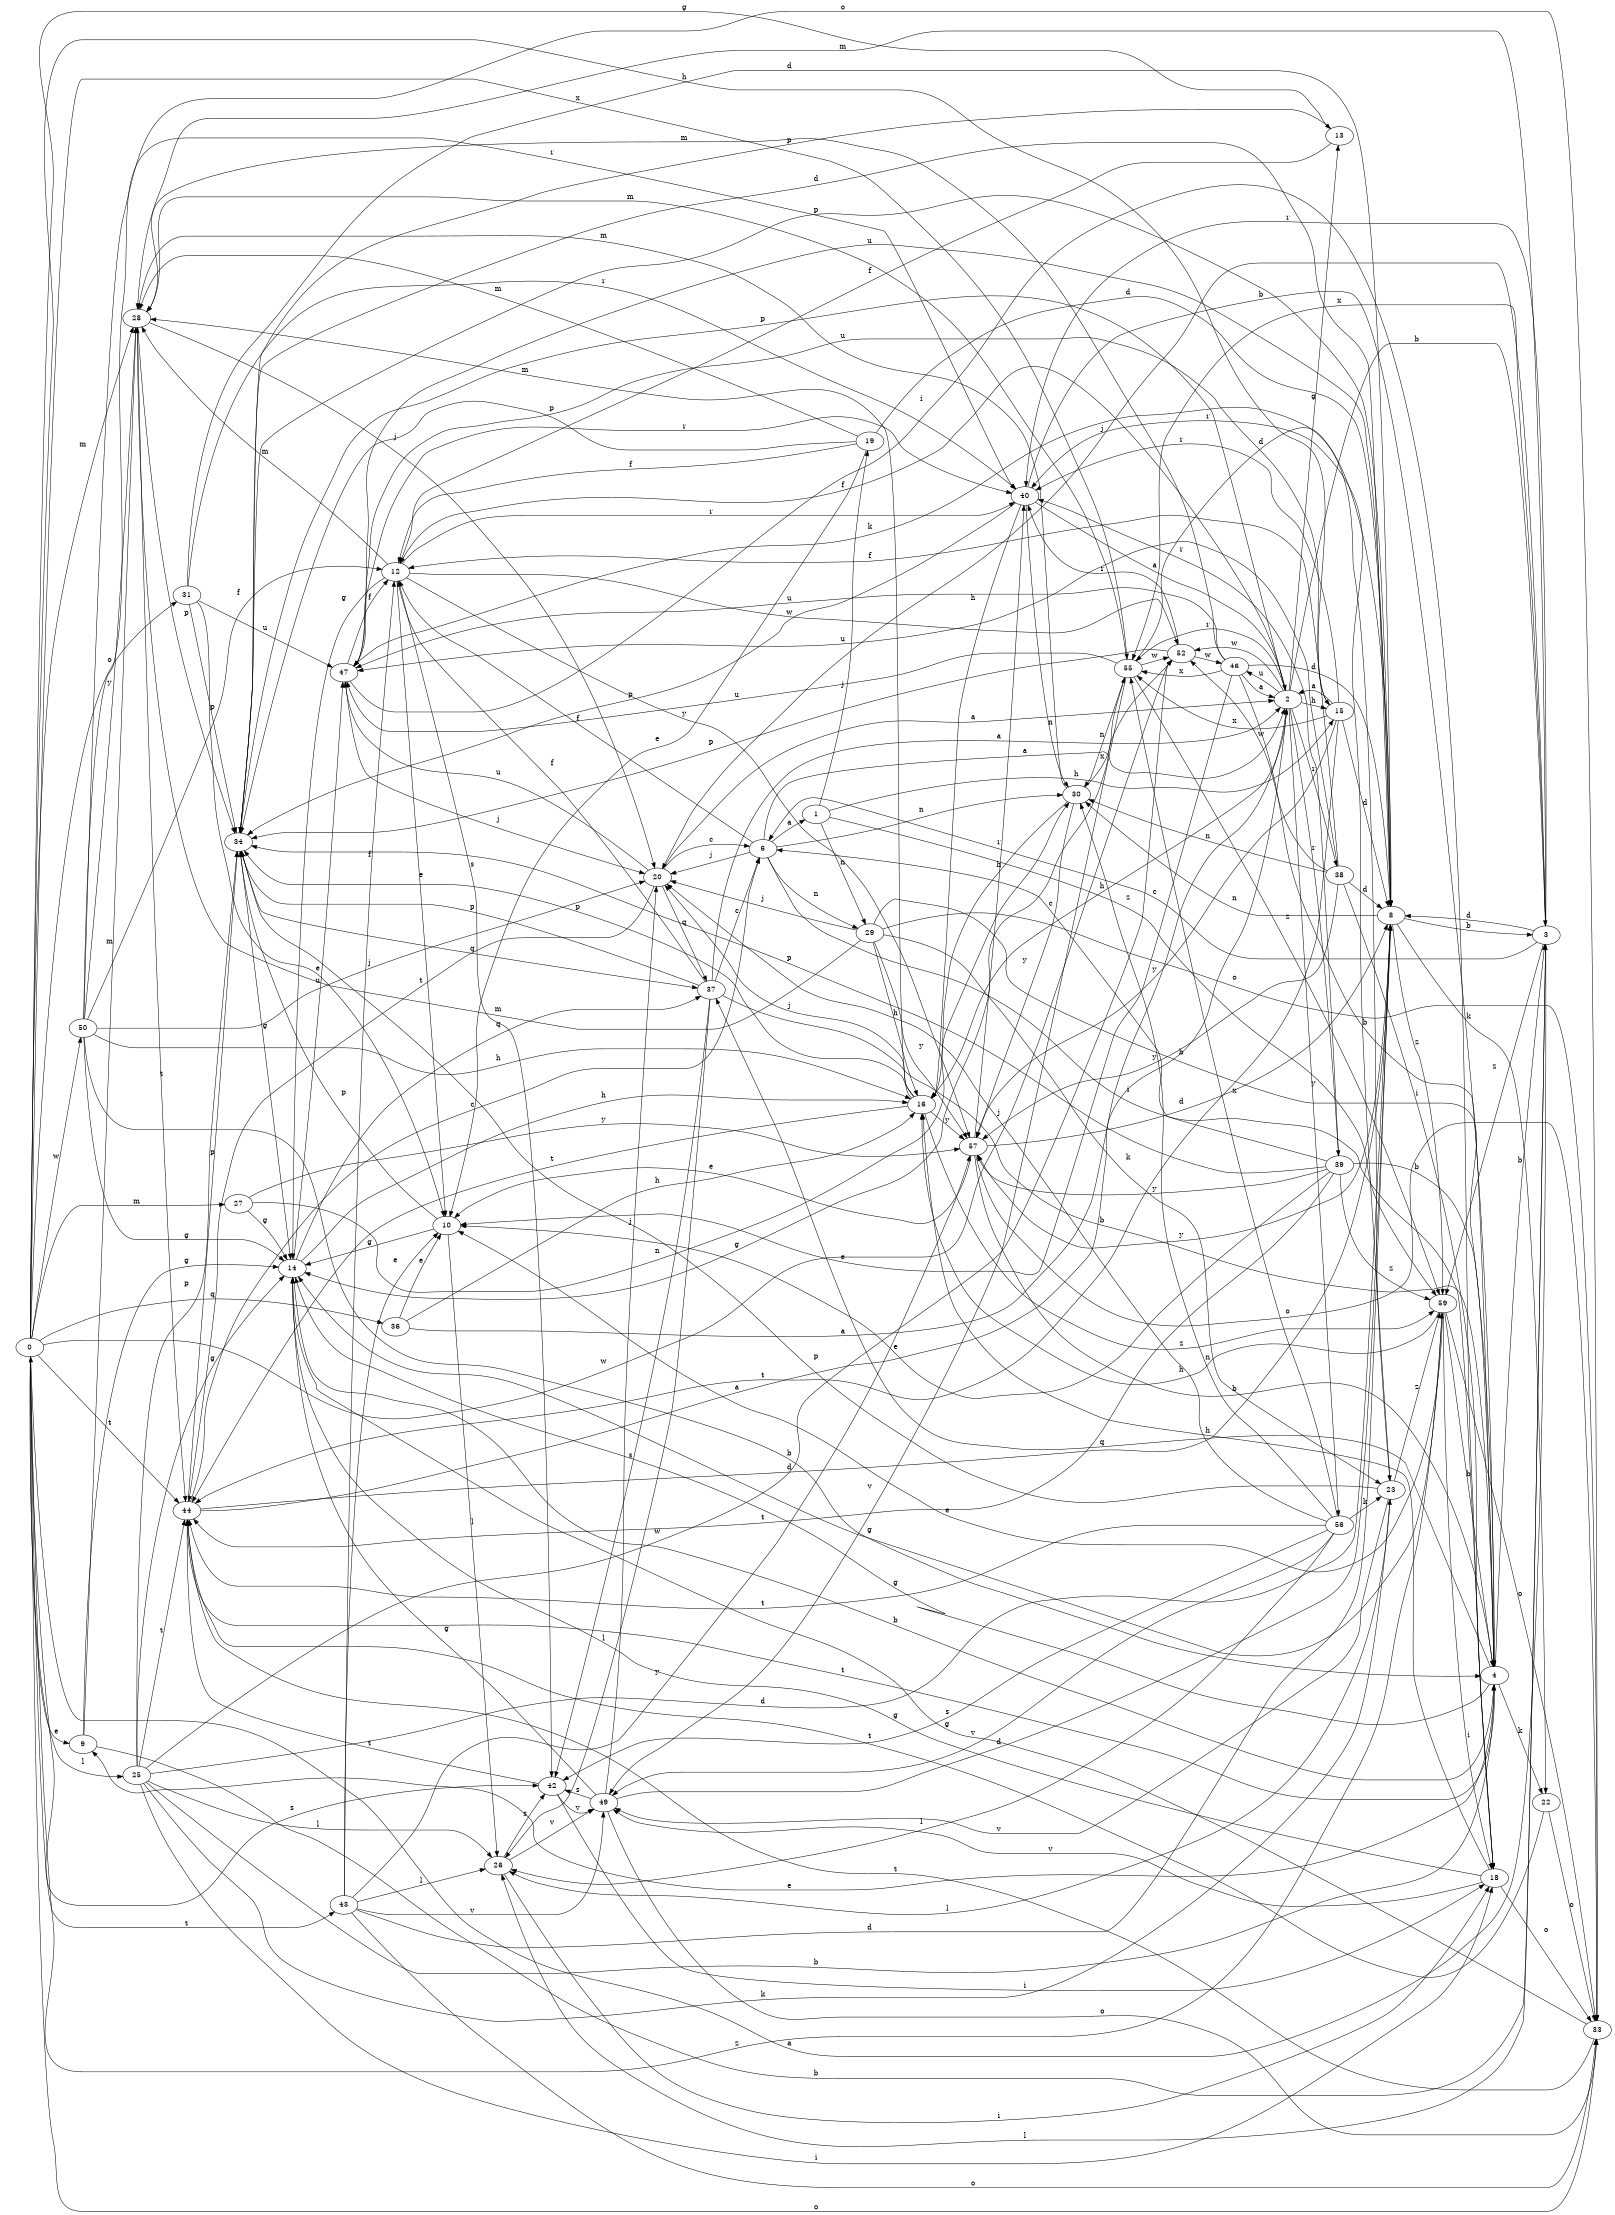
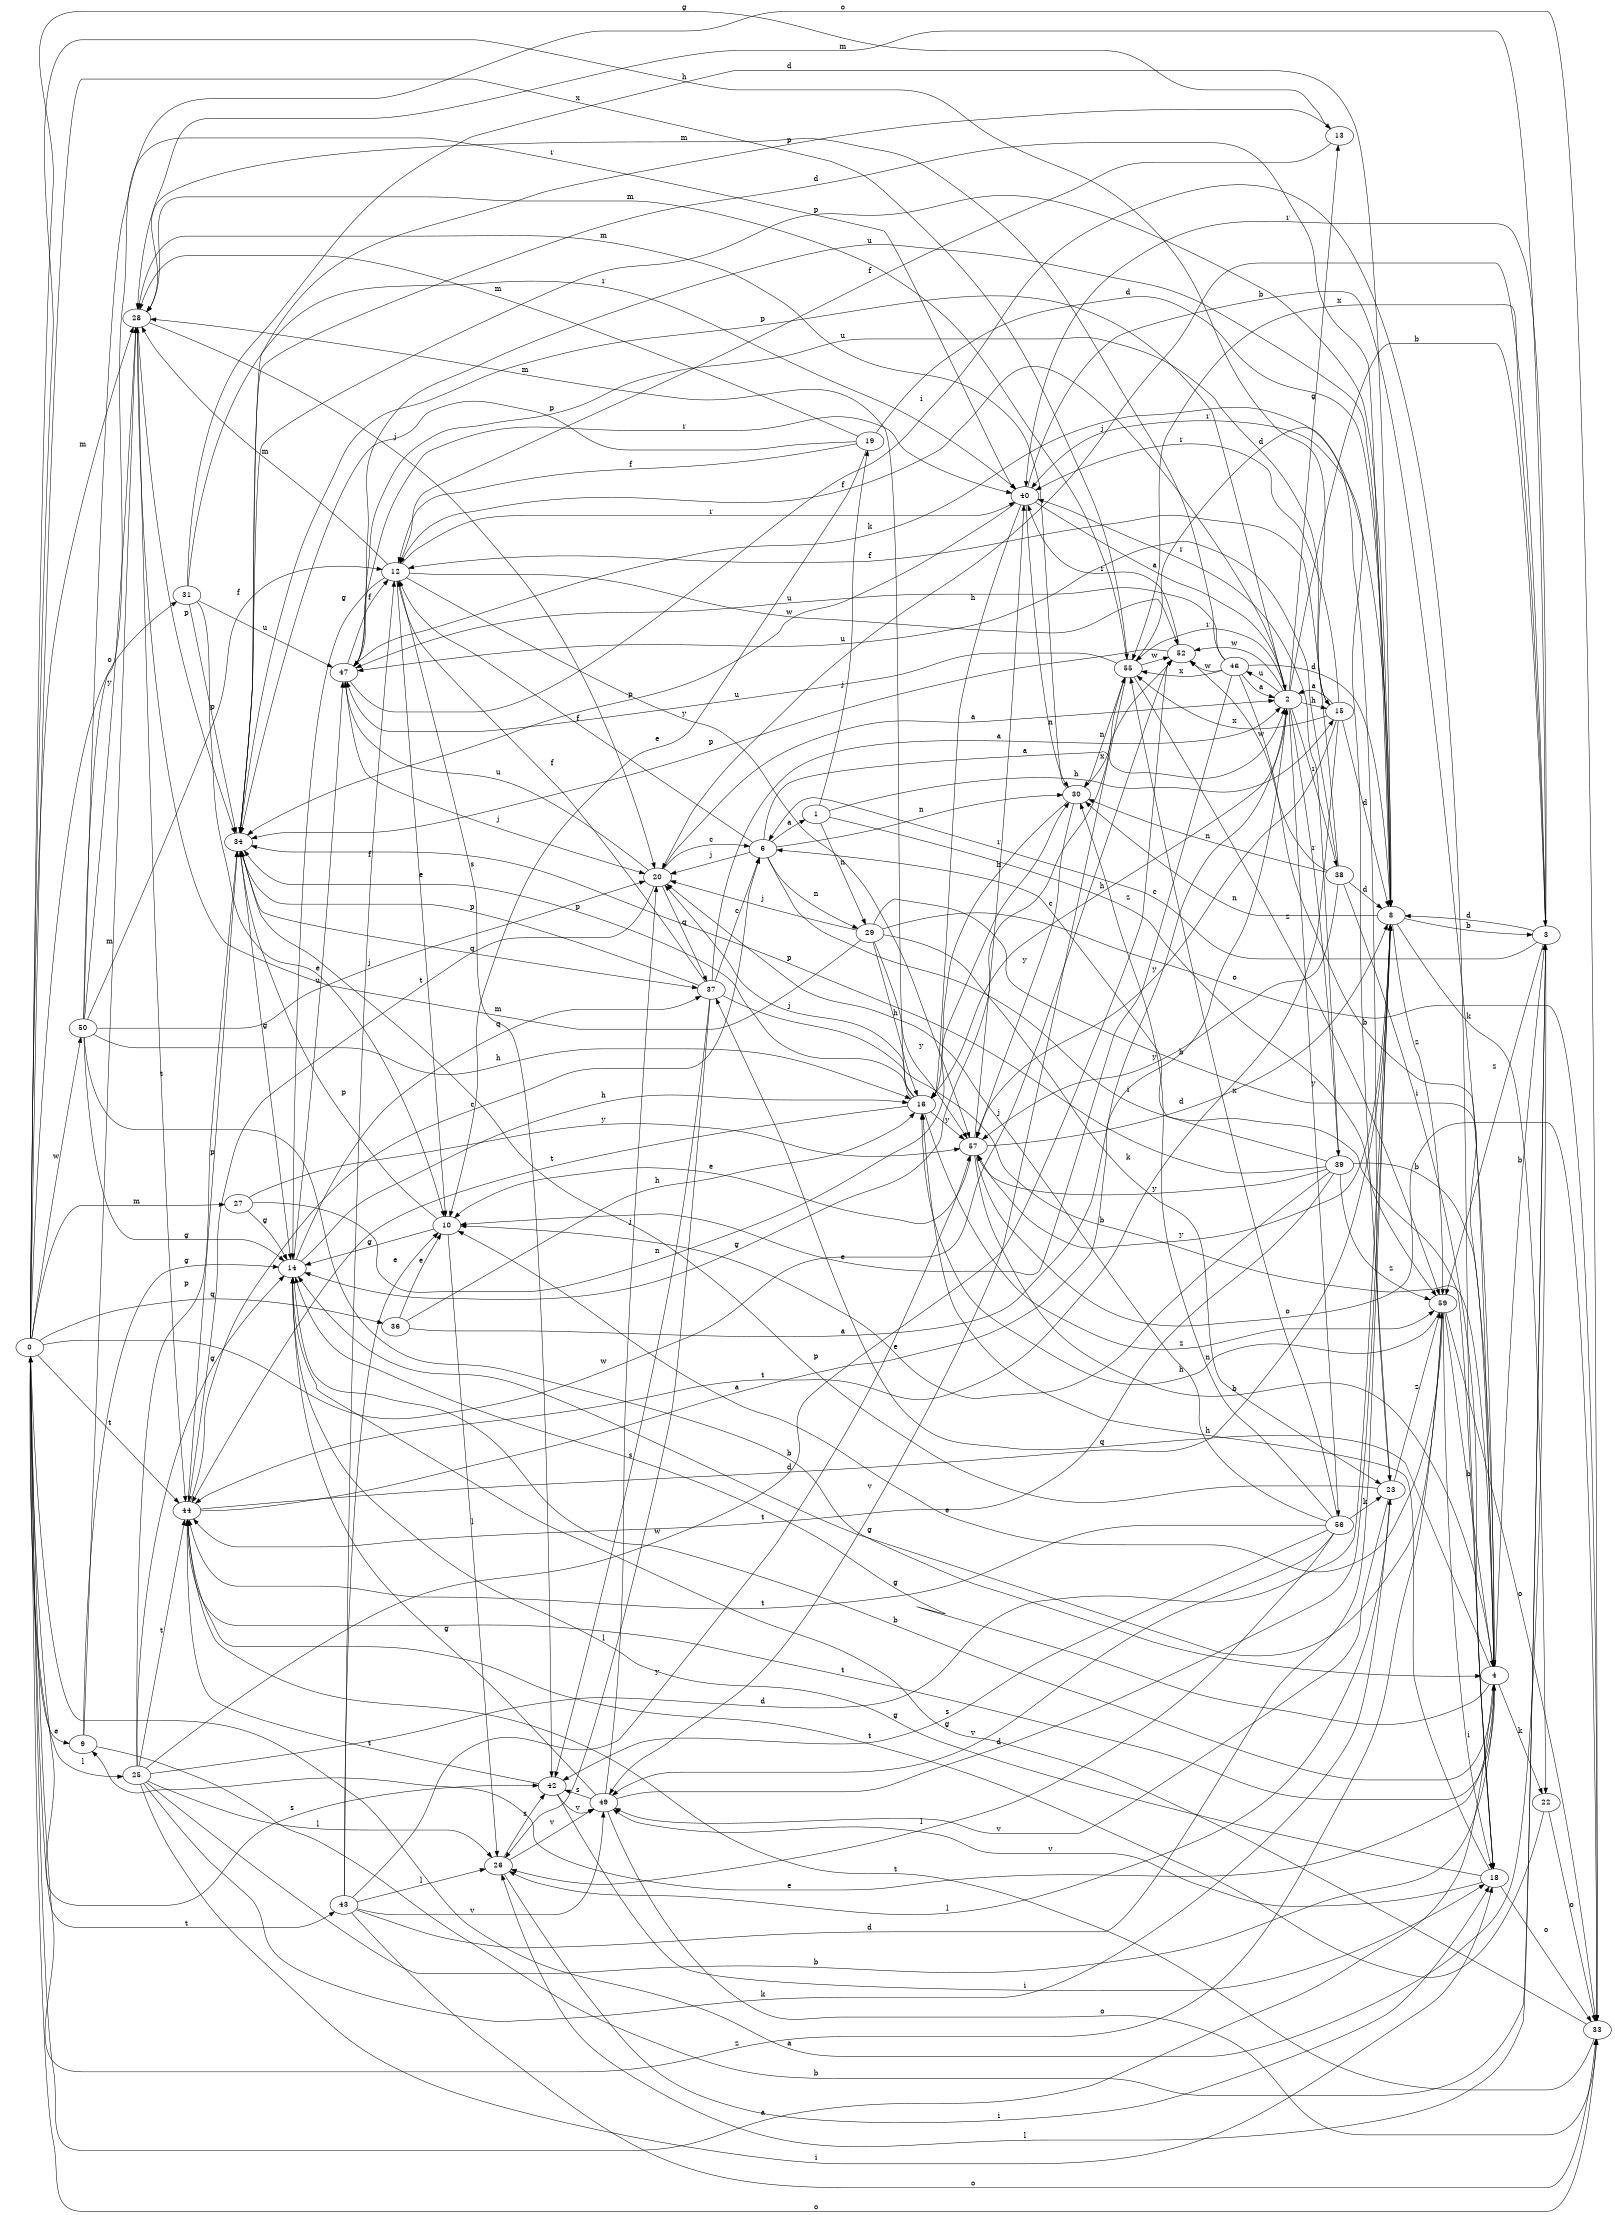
(1206, 659) -> (1207, 671)
none -> (499, 2150)
